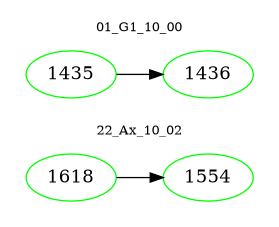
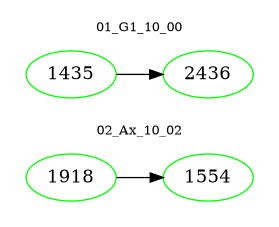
(208, 74) -> (208, 74)
(140, 131) -> (140, 131)
(71, 178) -> (71, 178)
